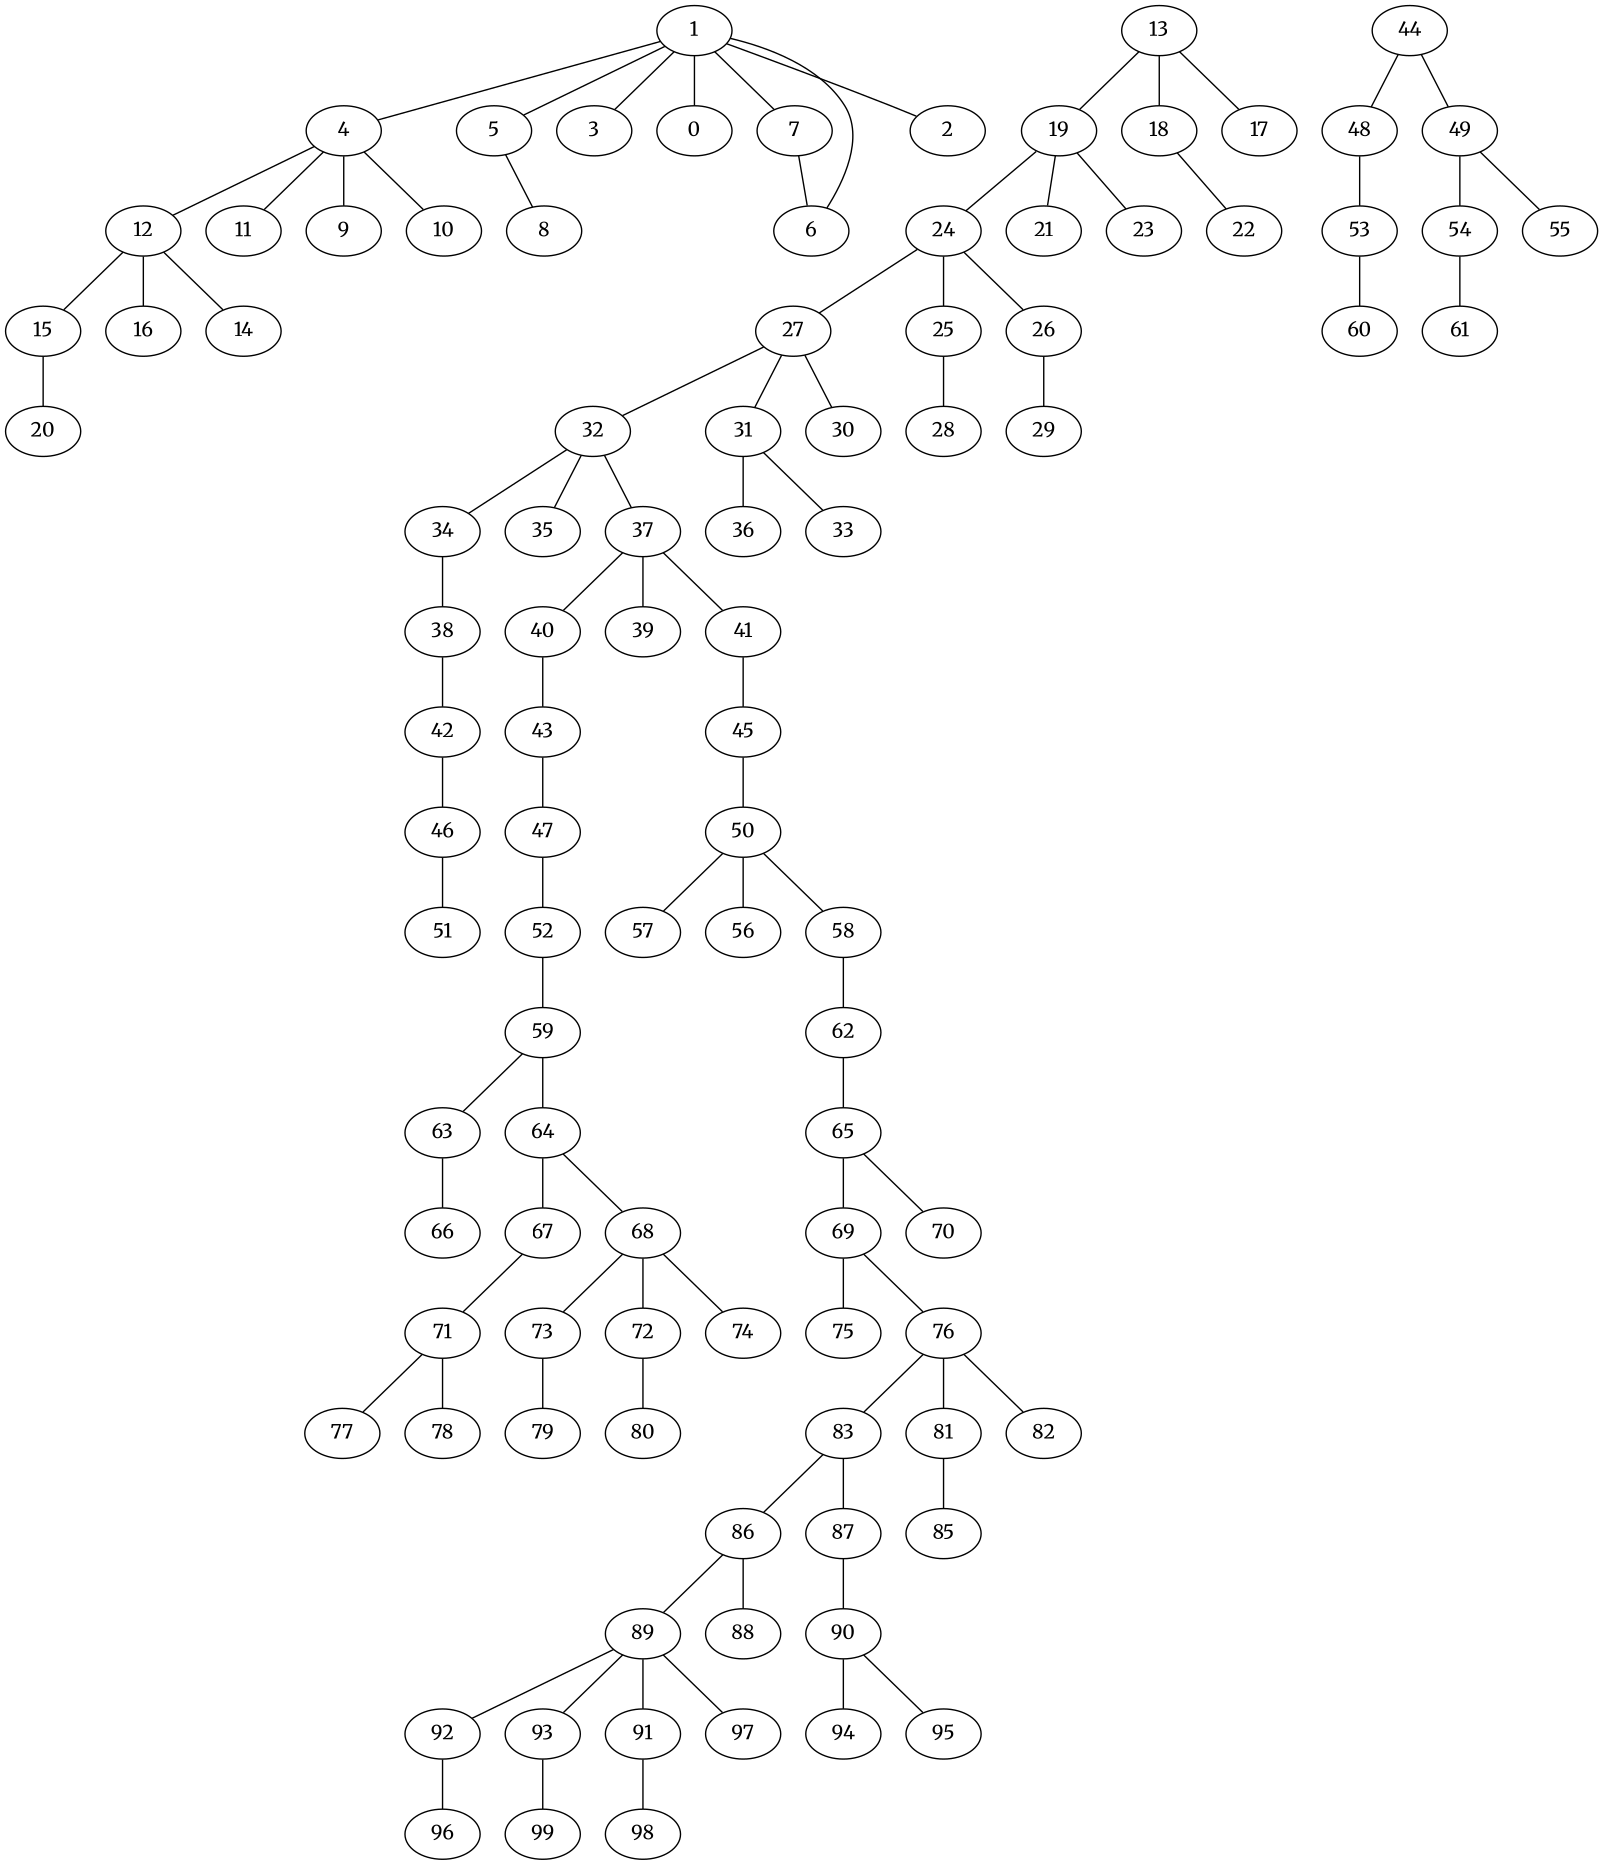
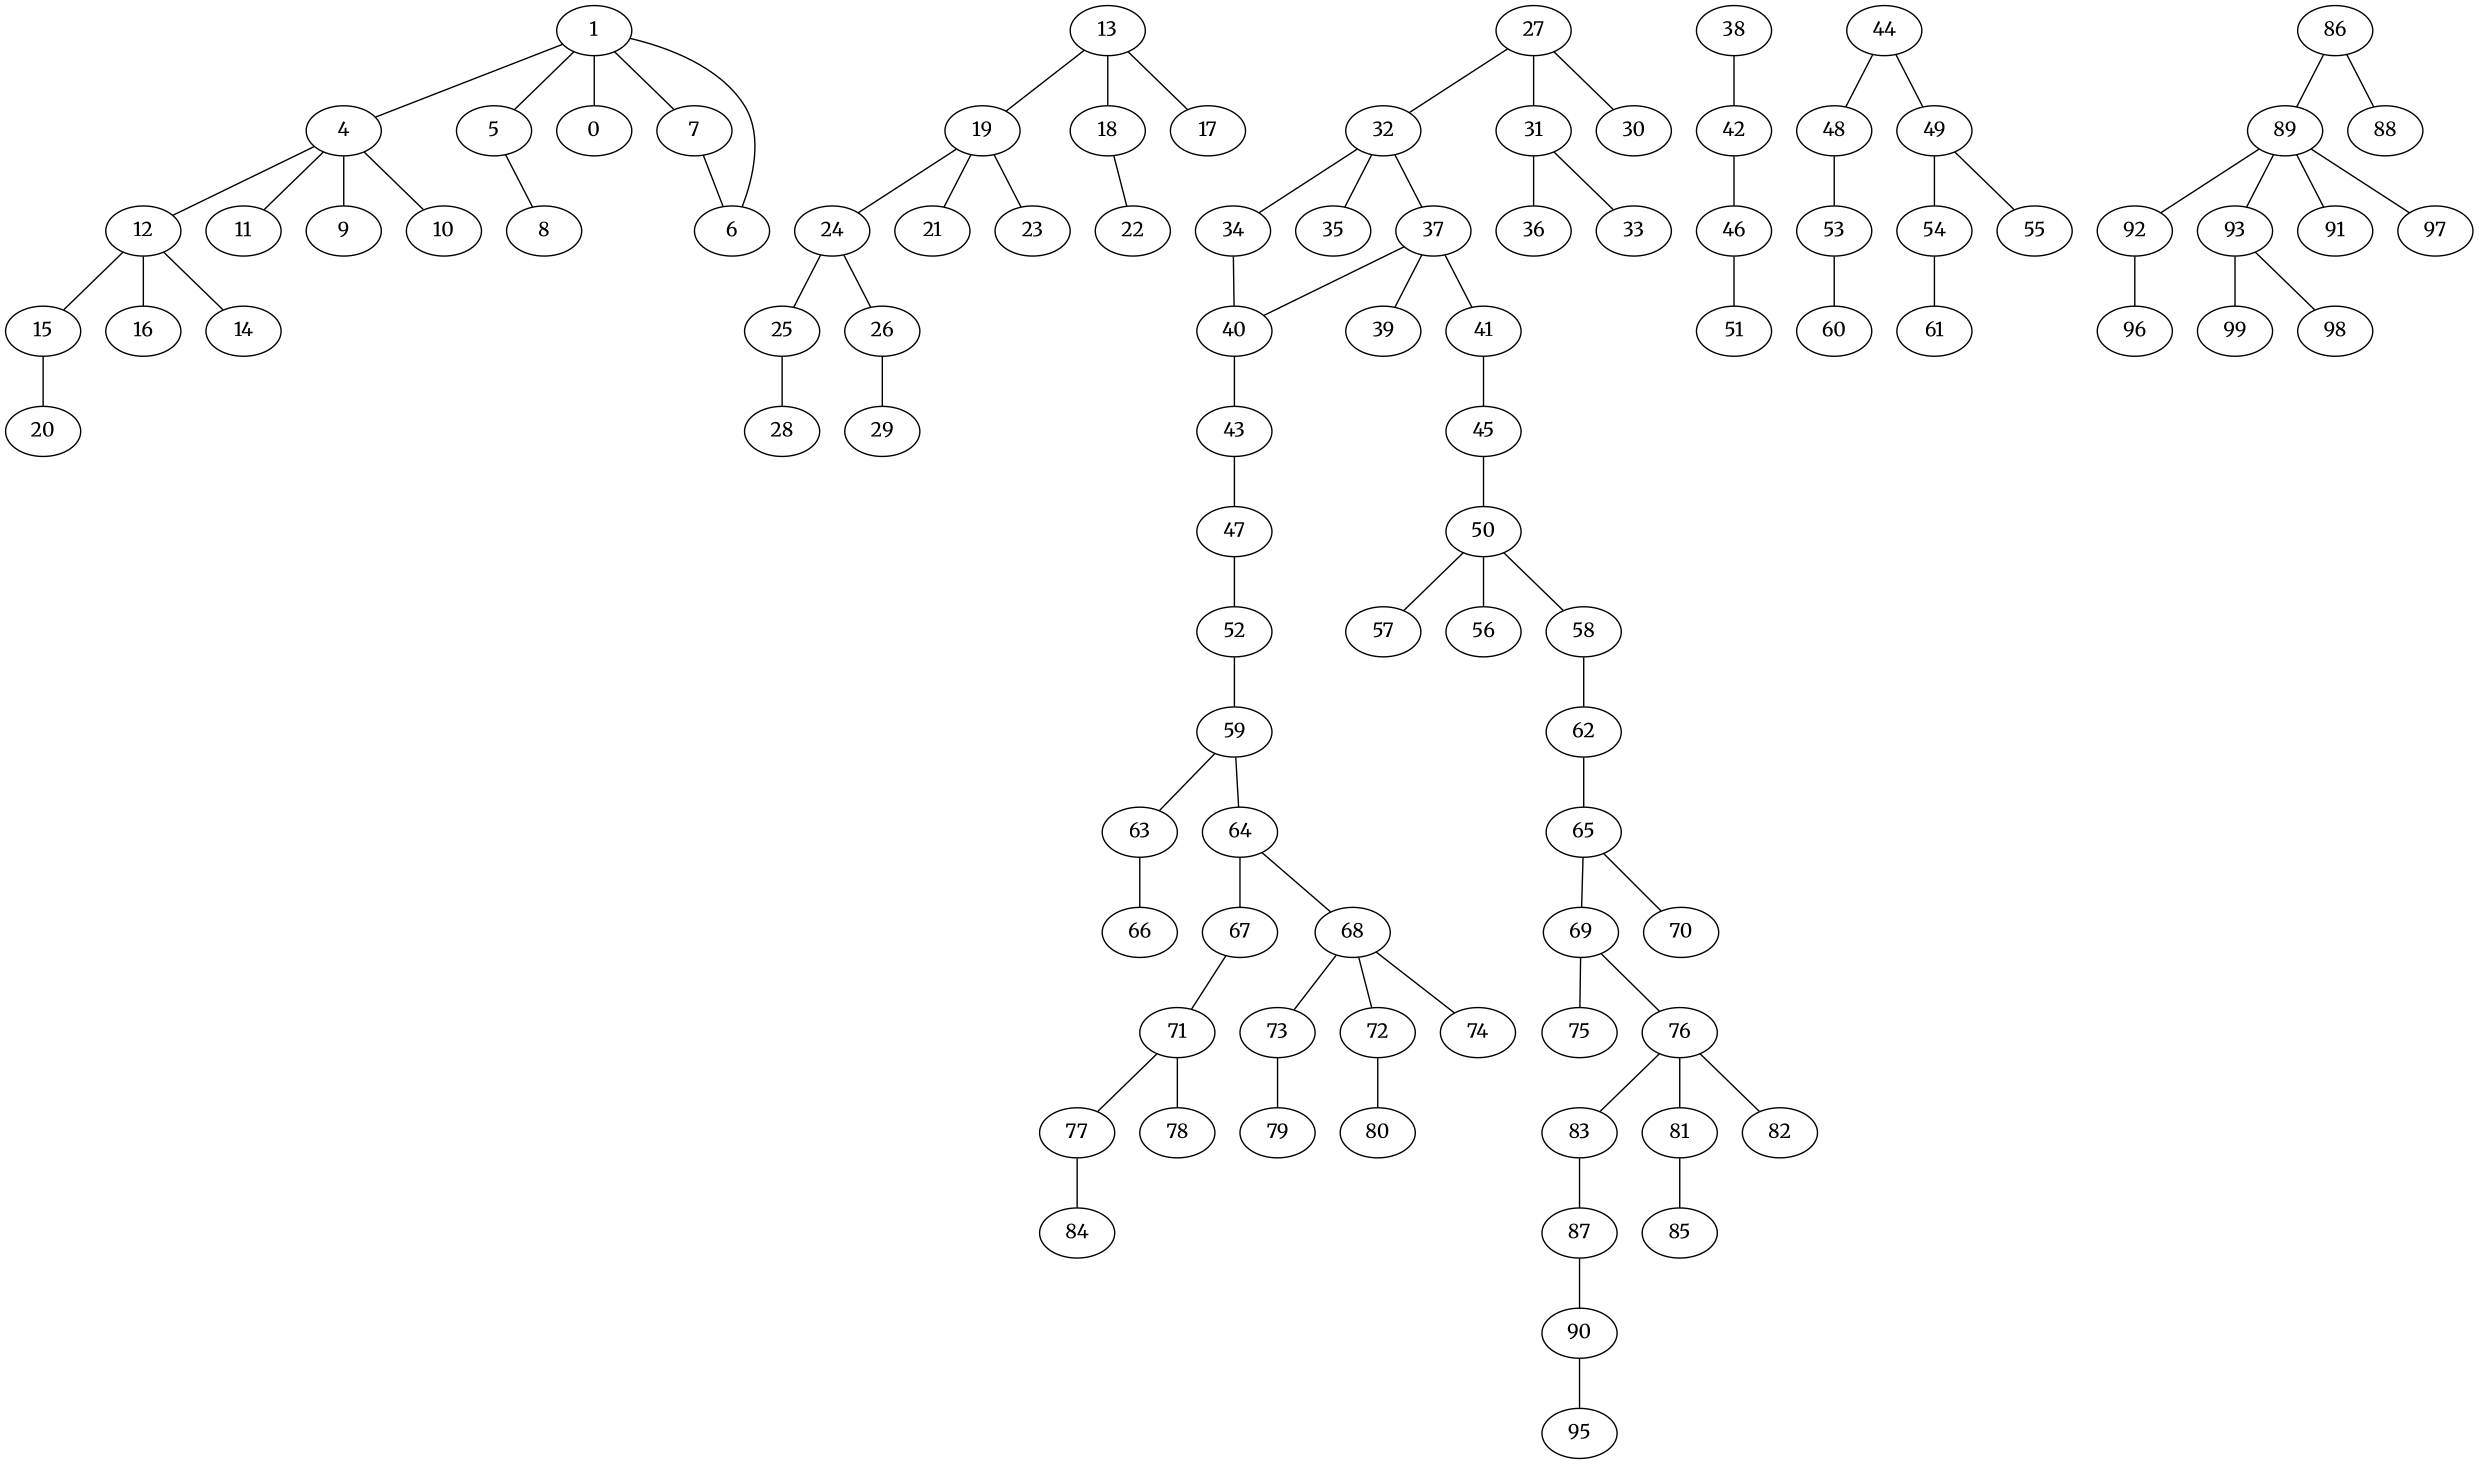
(594, 131) -> none
(948, 131) -> none
(868, 281) -> none
(443, 582) -> (1234, 281)
none -> (1077, 1233)
(793, 1483) -> none
(843, 1734) -> none
(643, 1784) -> (2285, 281)
